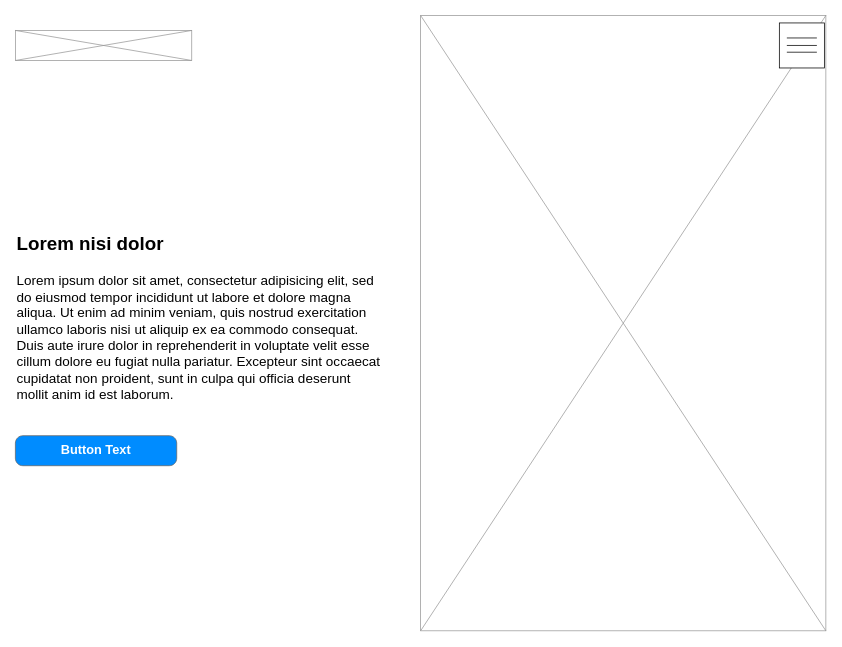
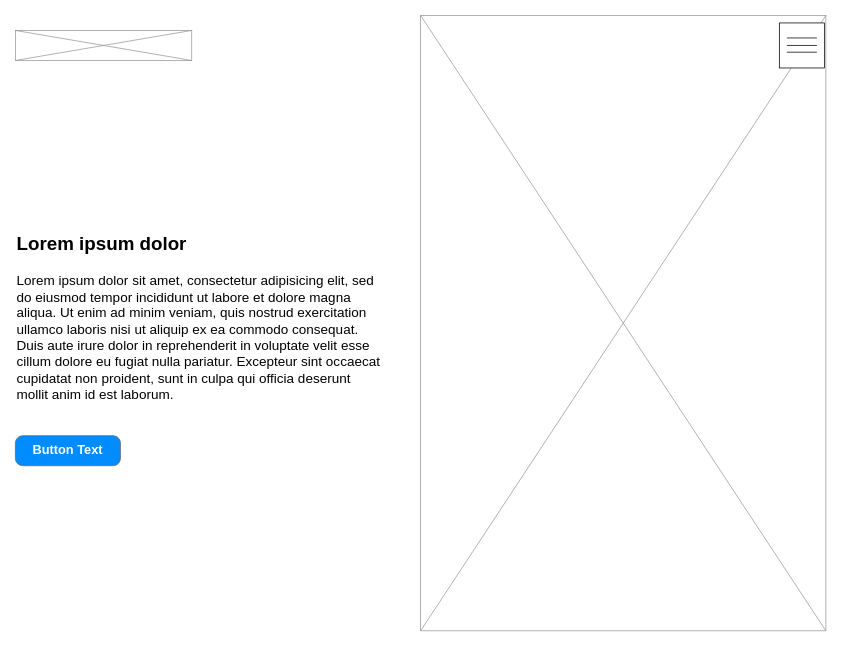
(89, 243) -> (96, 243)
(96, 450) -> (68, 450)
